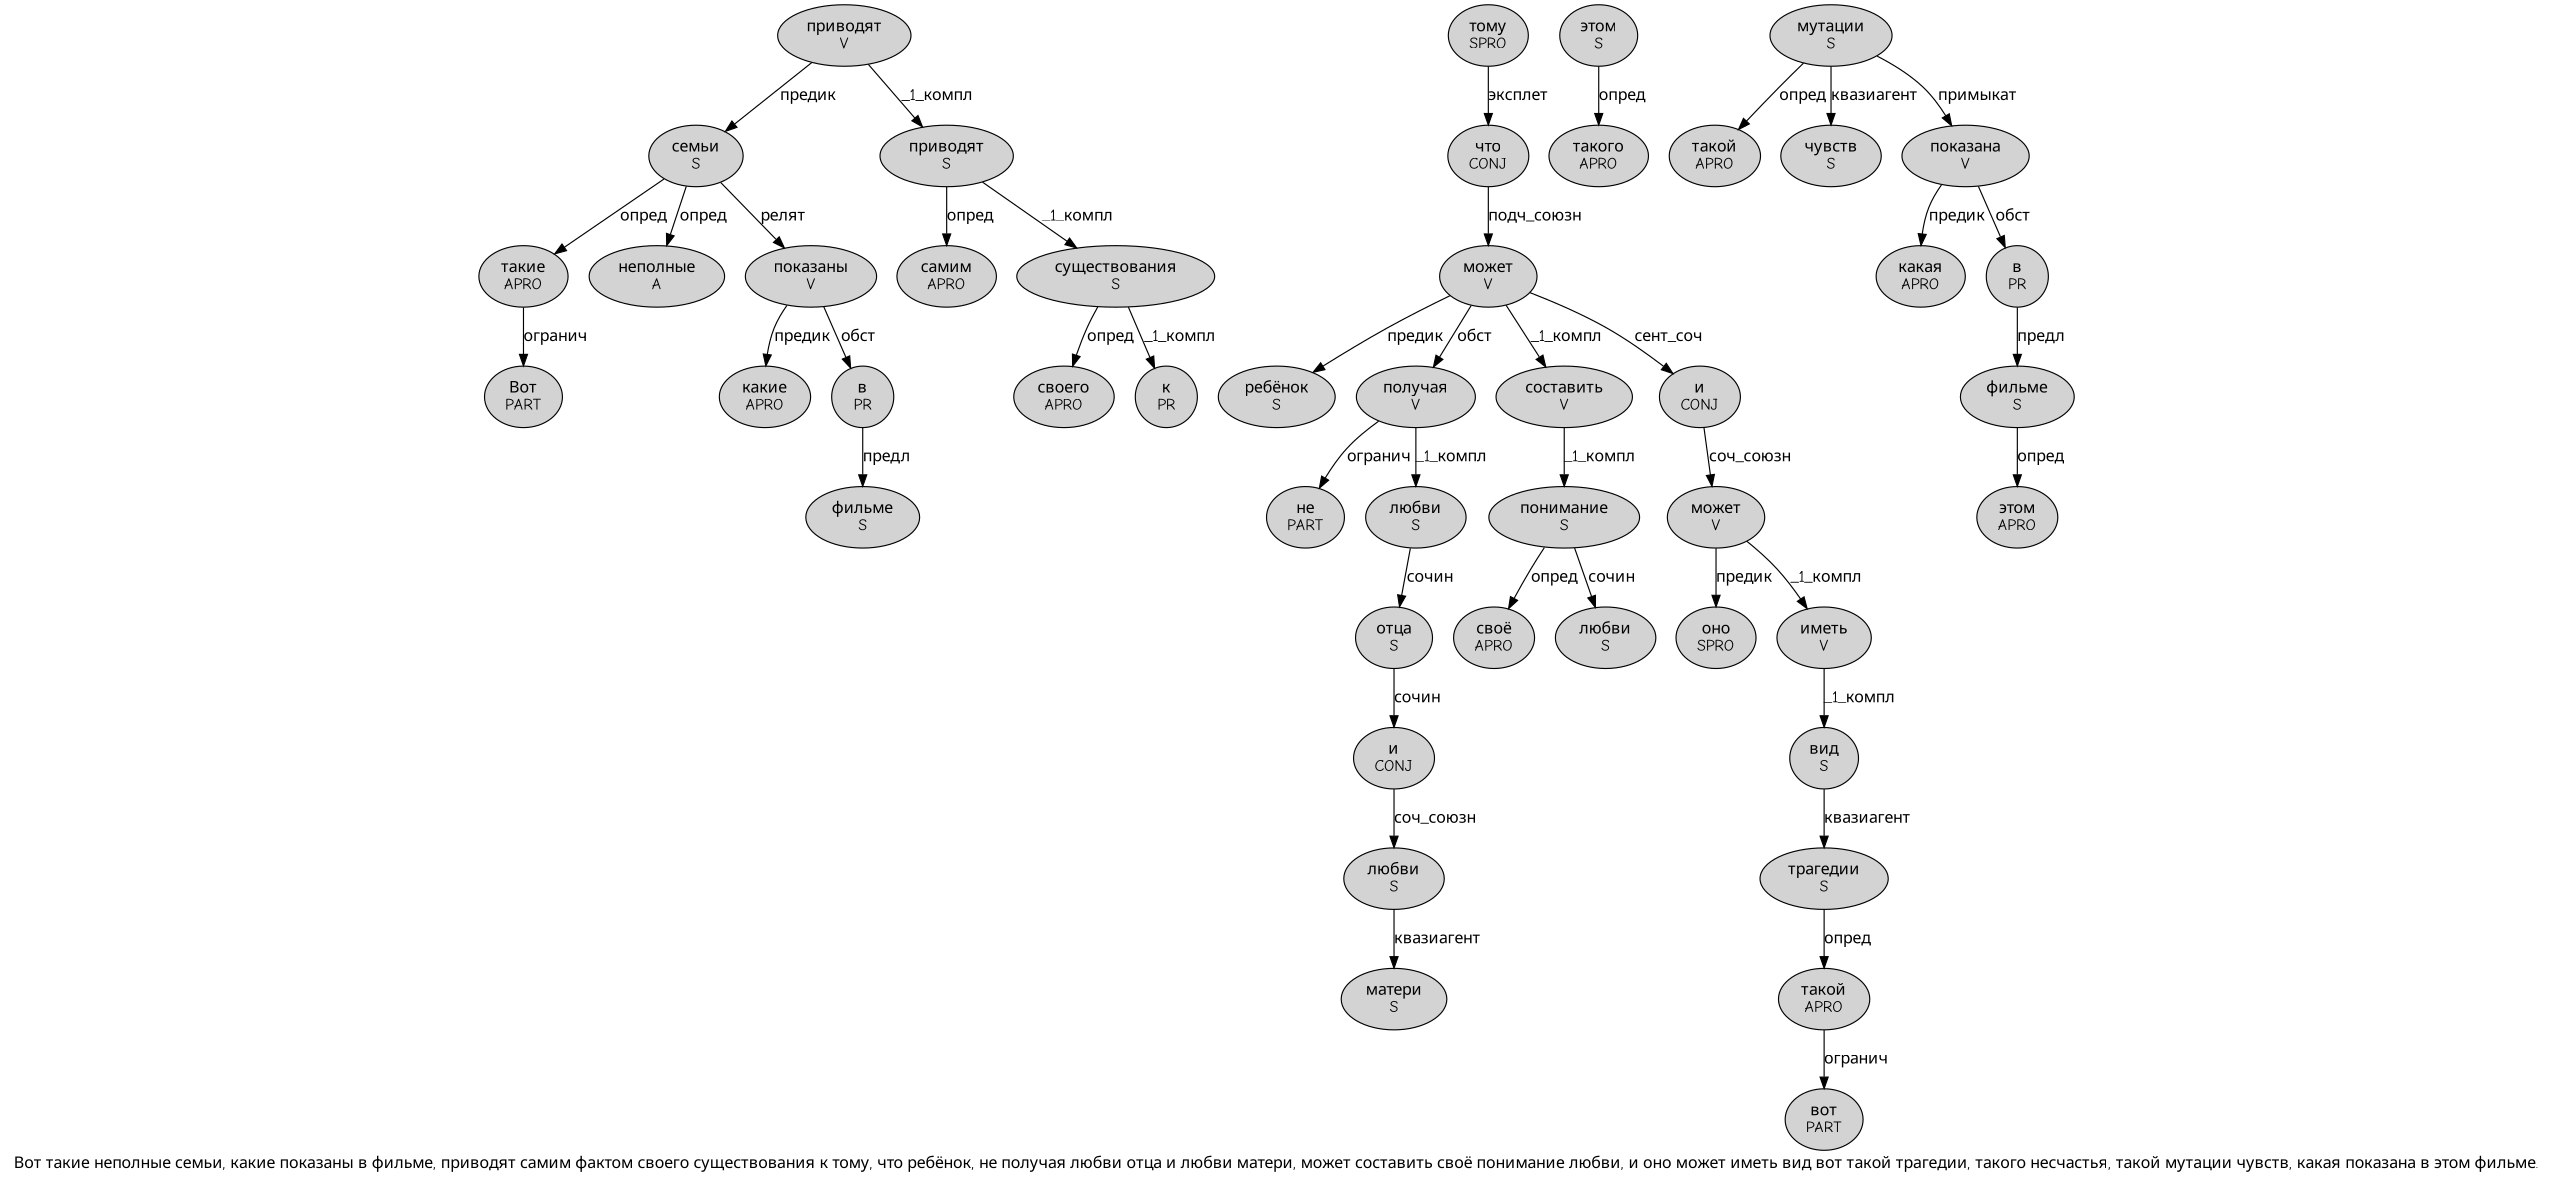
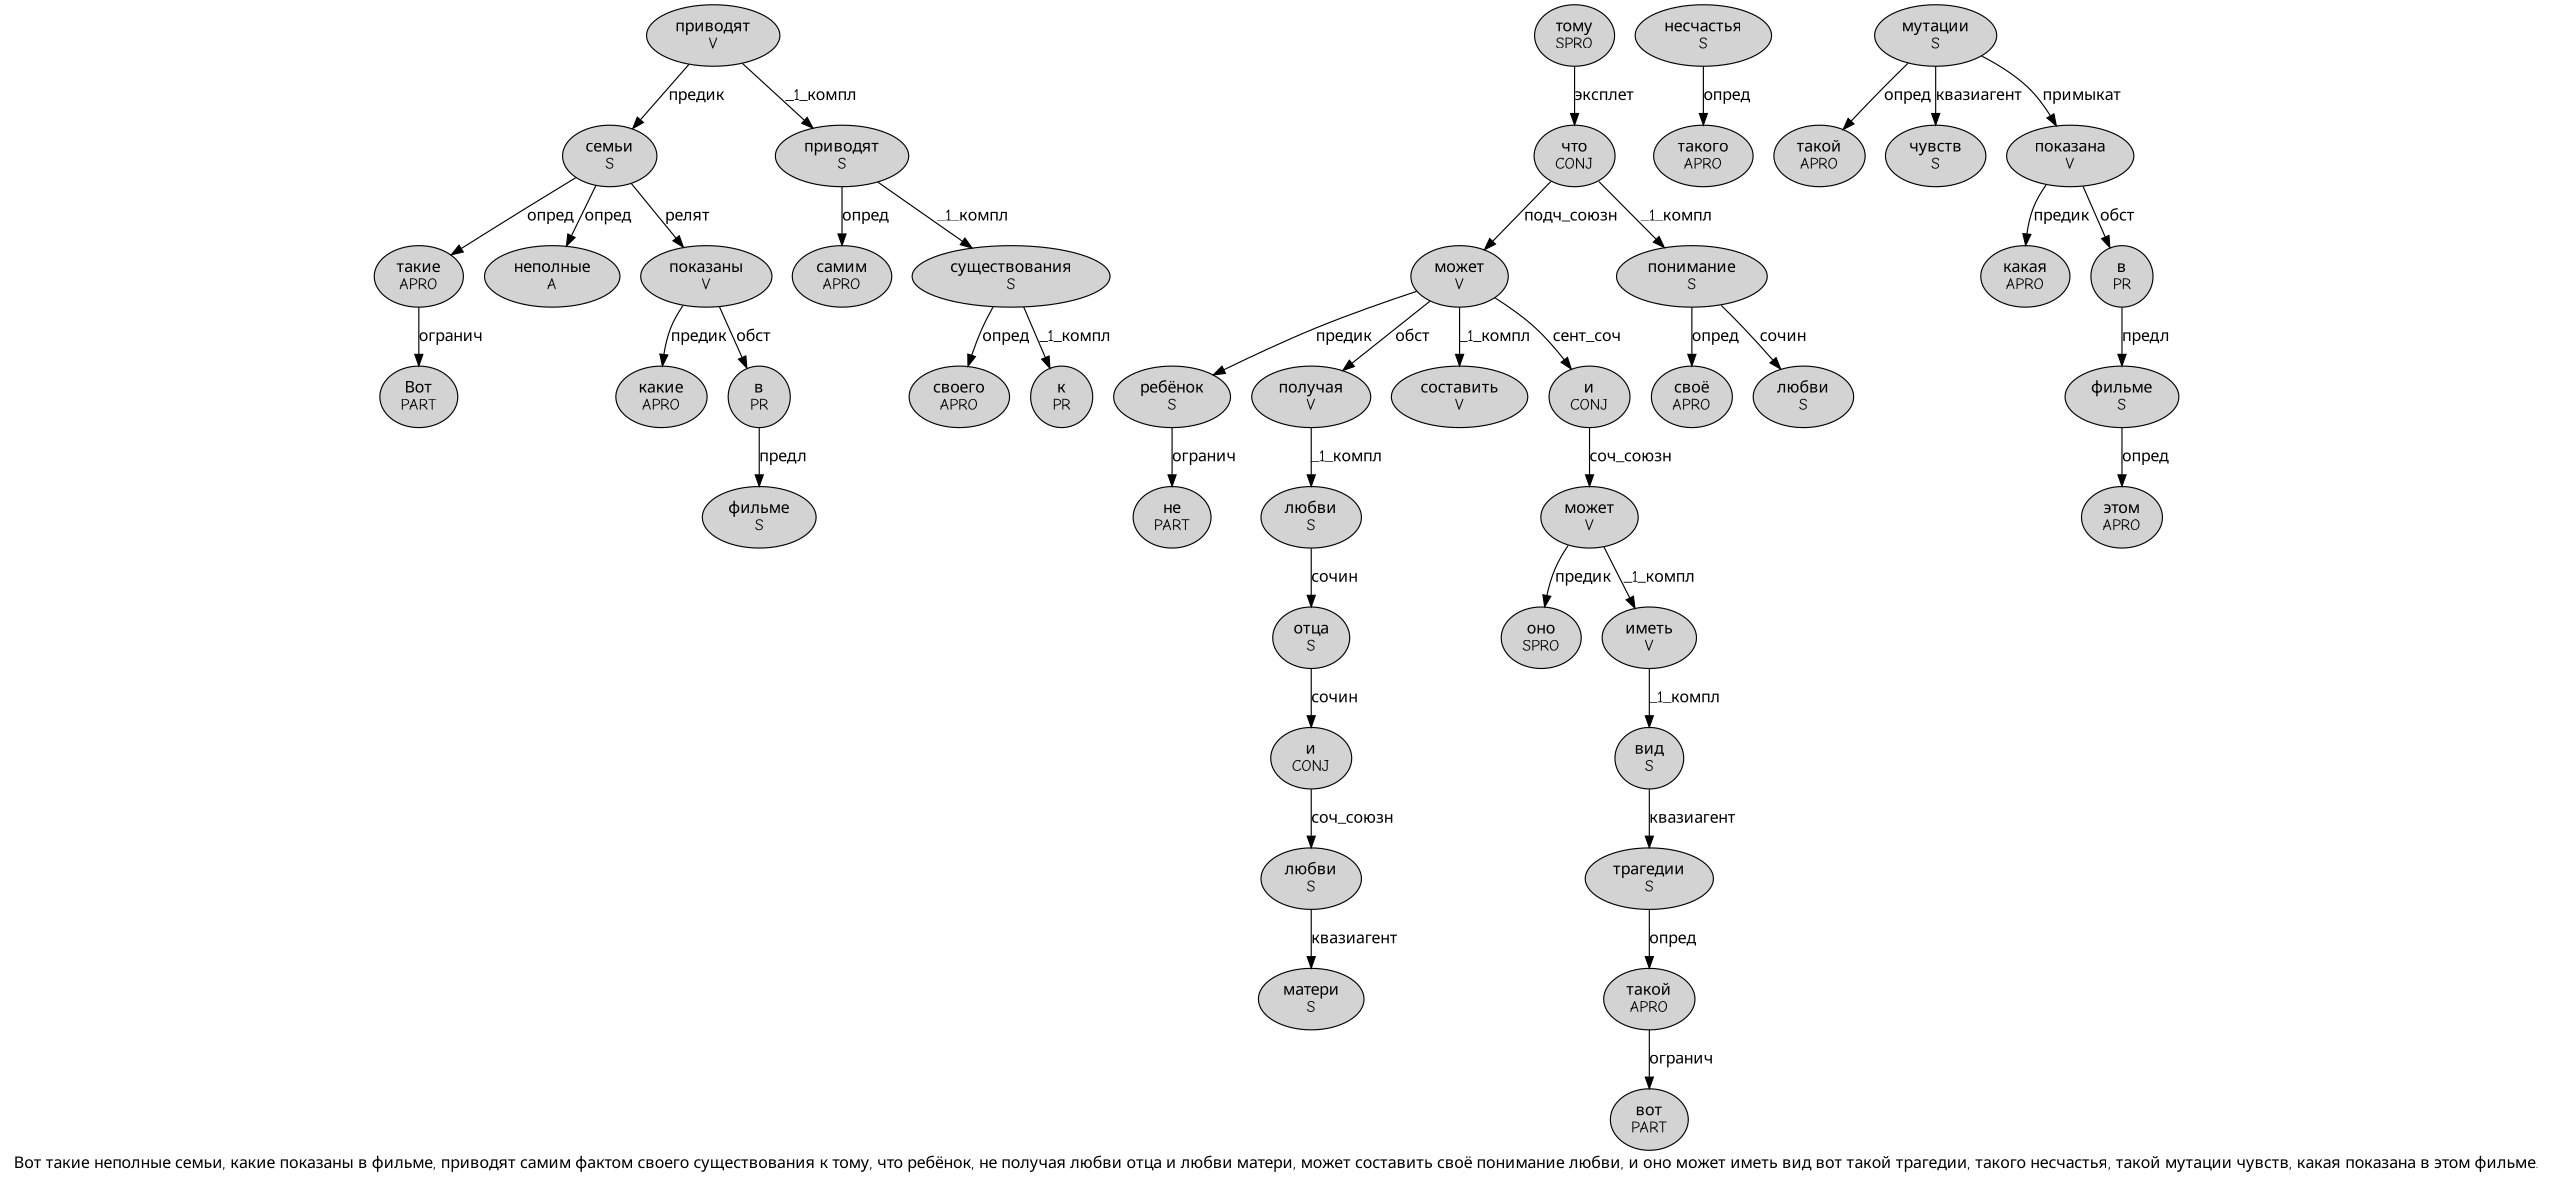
(1599, 36) -> (1703, 36)
(1349, 447) -> (1172, 451)
(1564, 451) -> (1627, 210)
